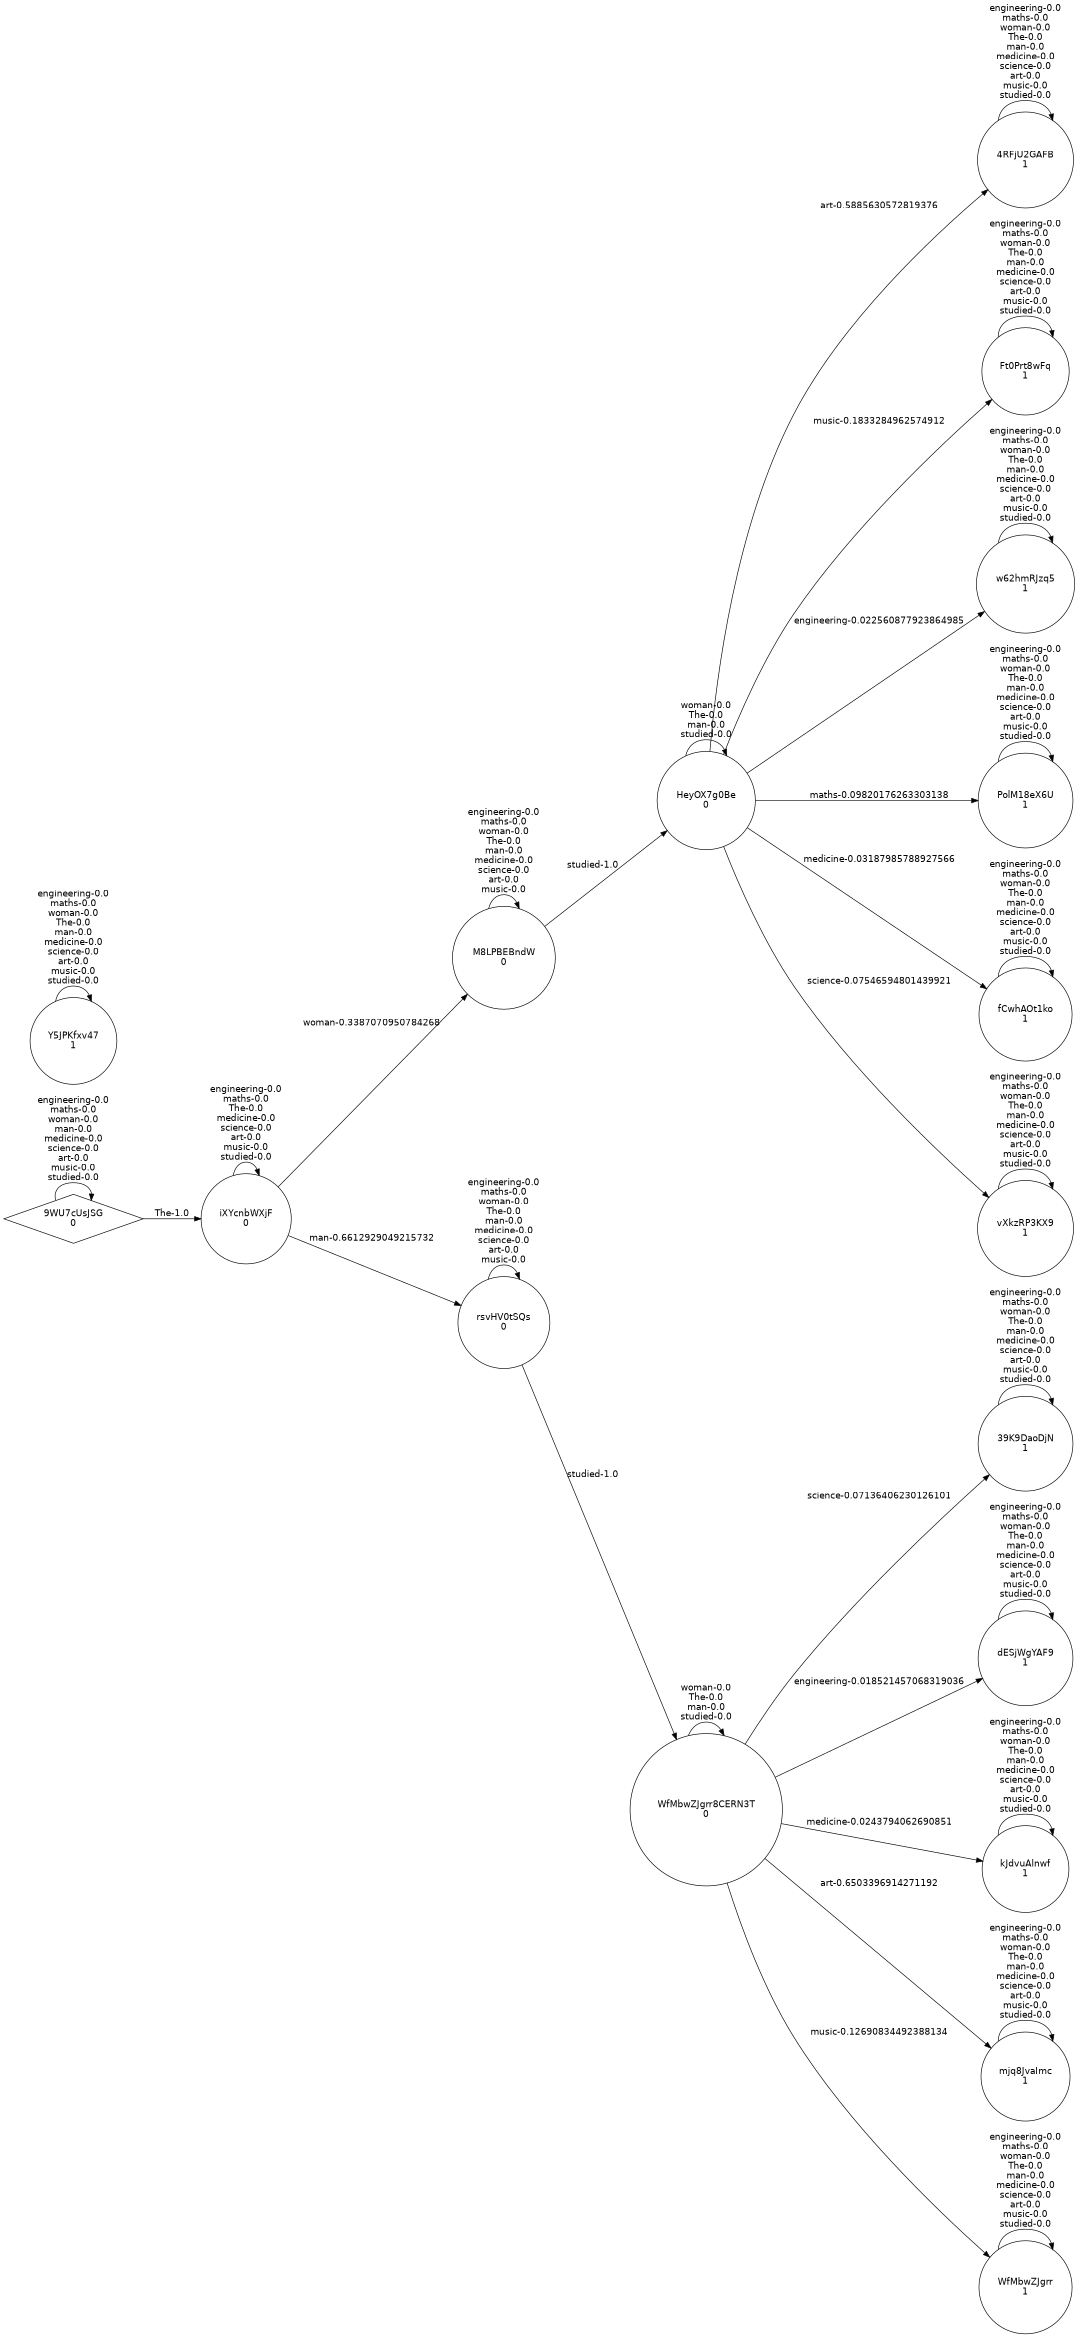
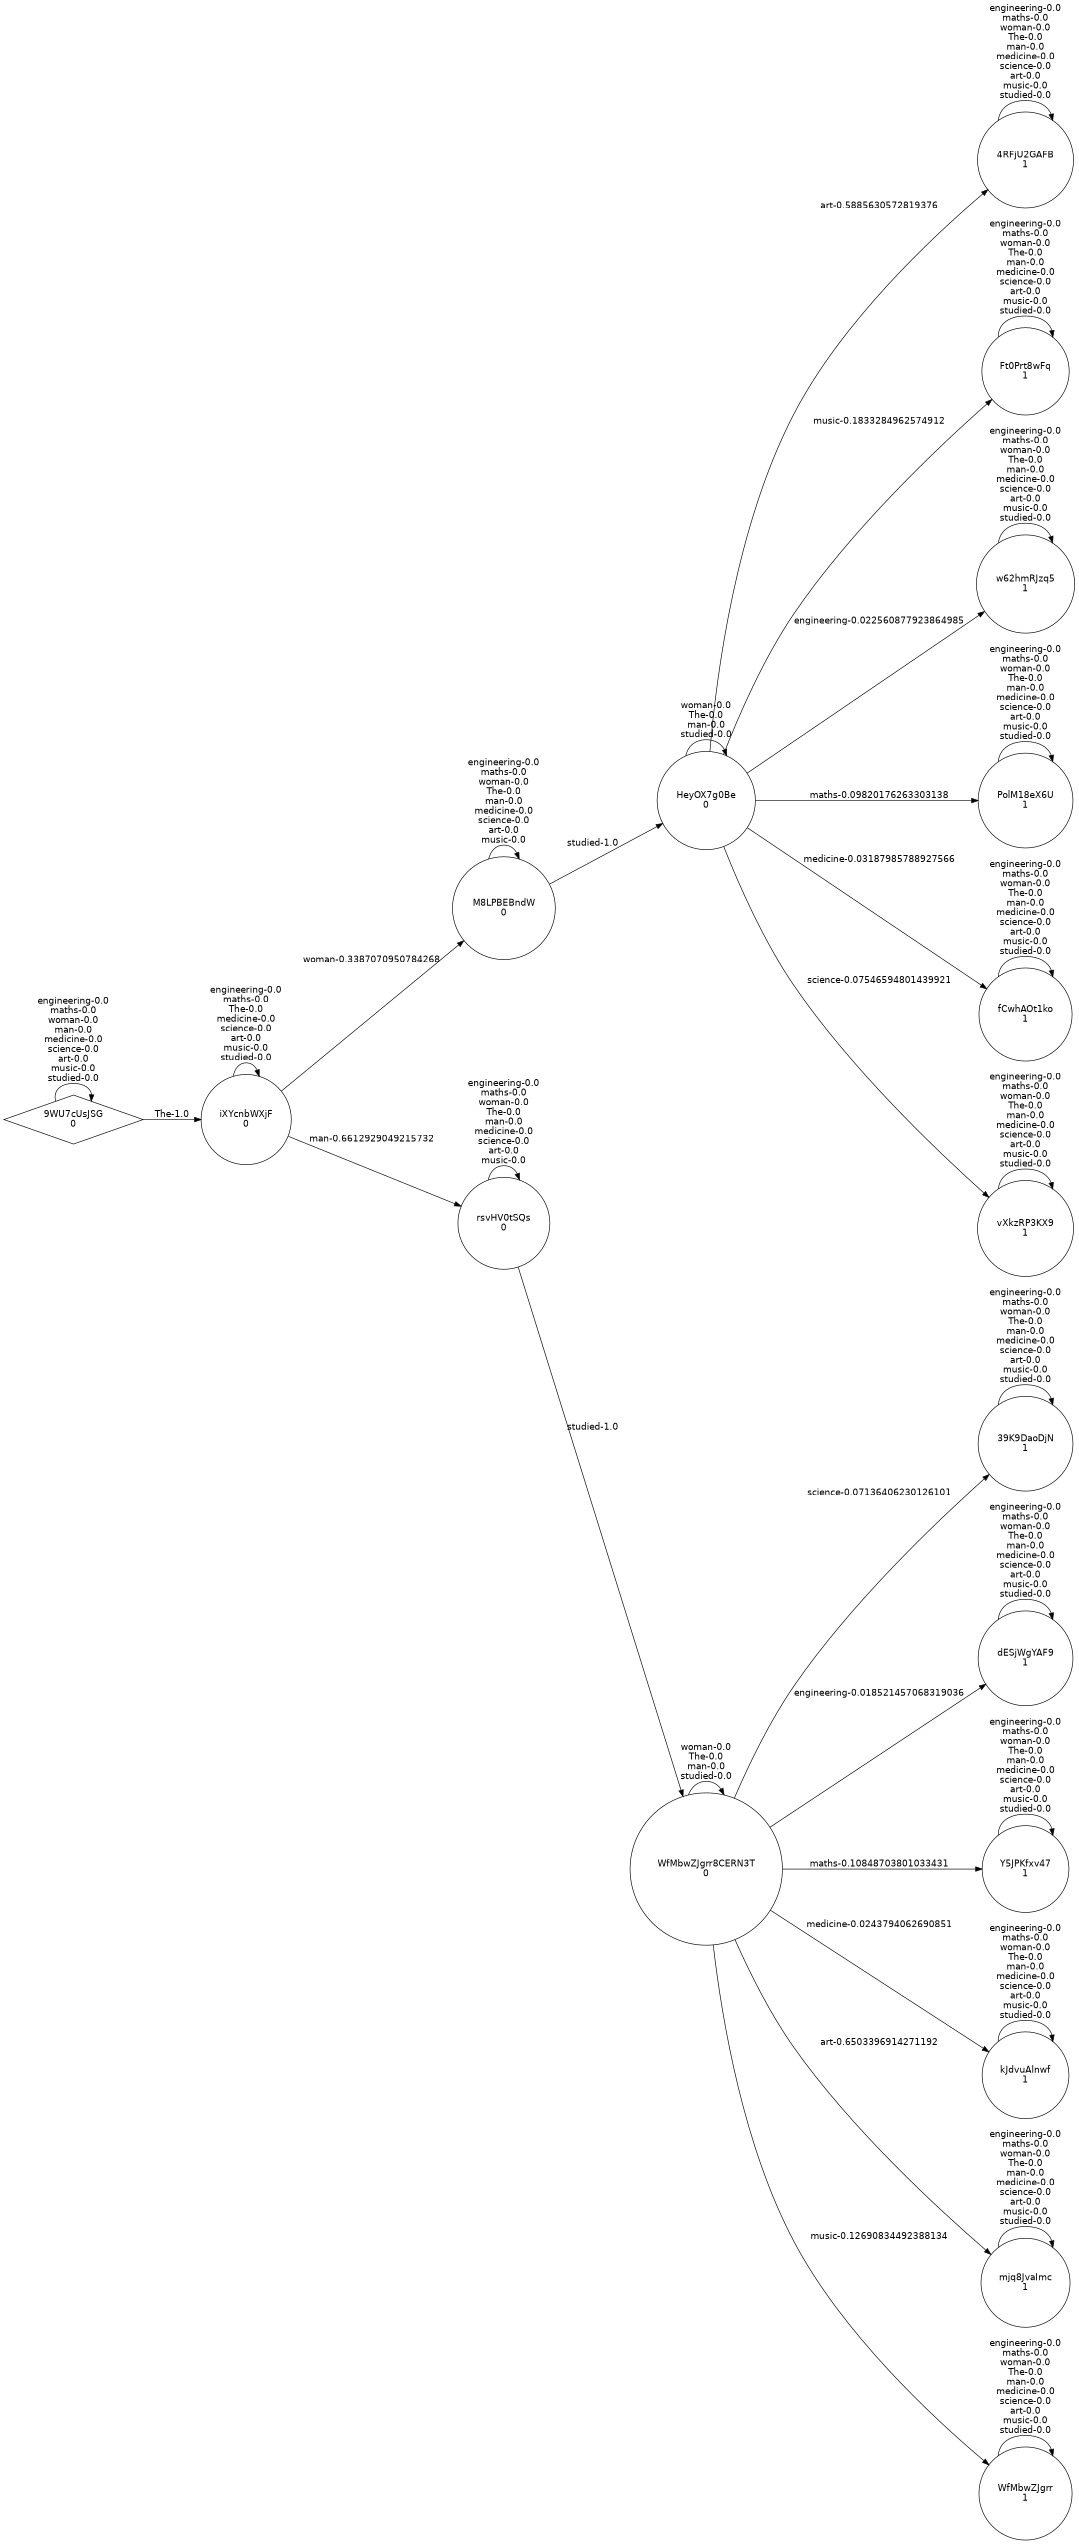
none -> (879, 1869)
